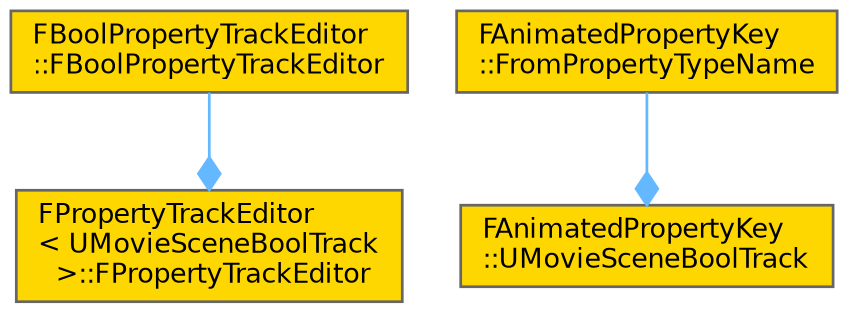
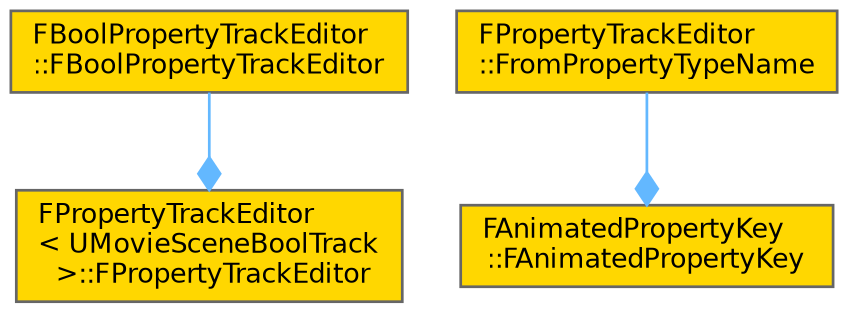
(647, 52) -> (647, 52)
(647, 246) -> (647, 246)
